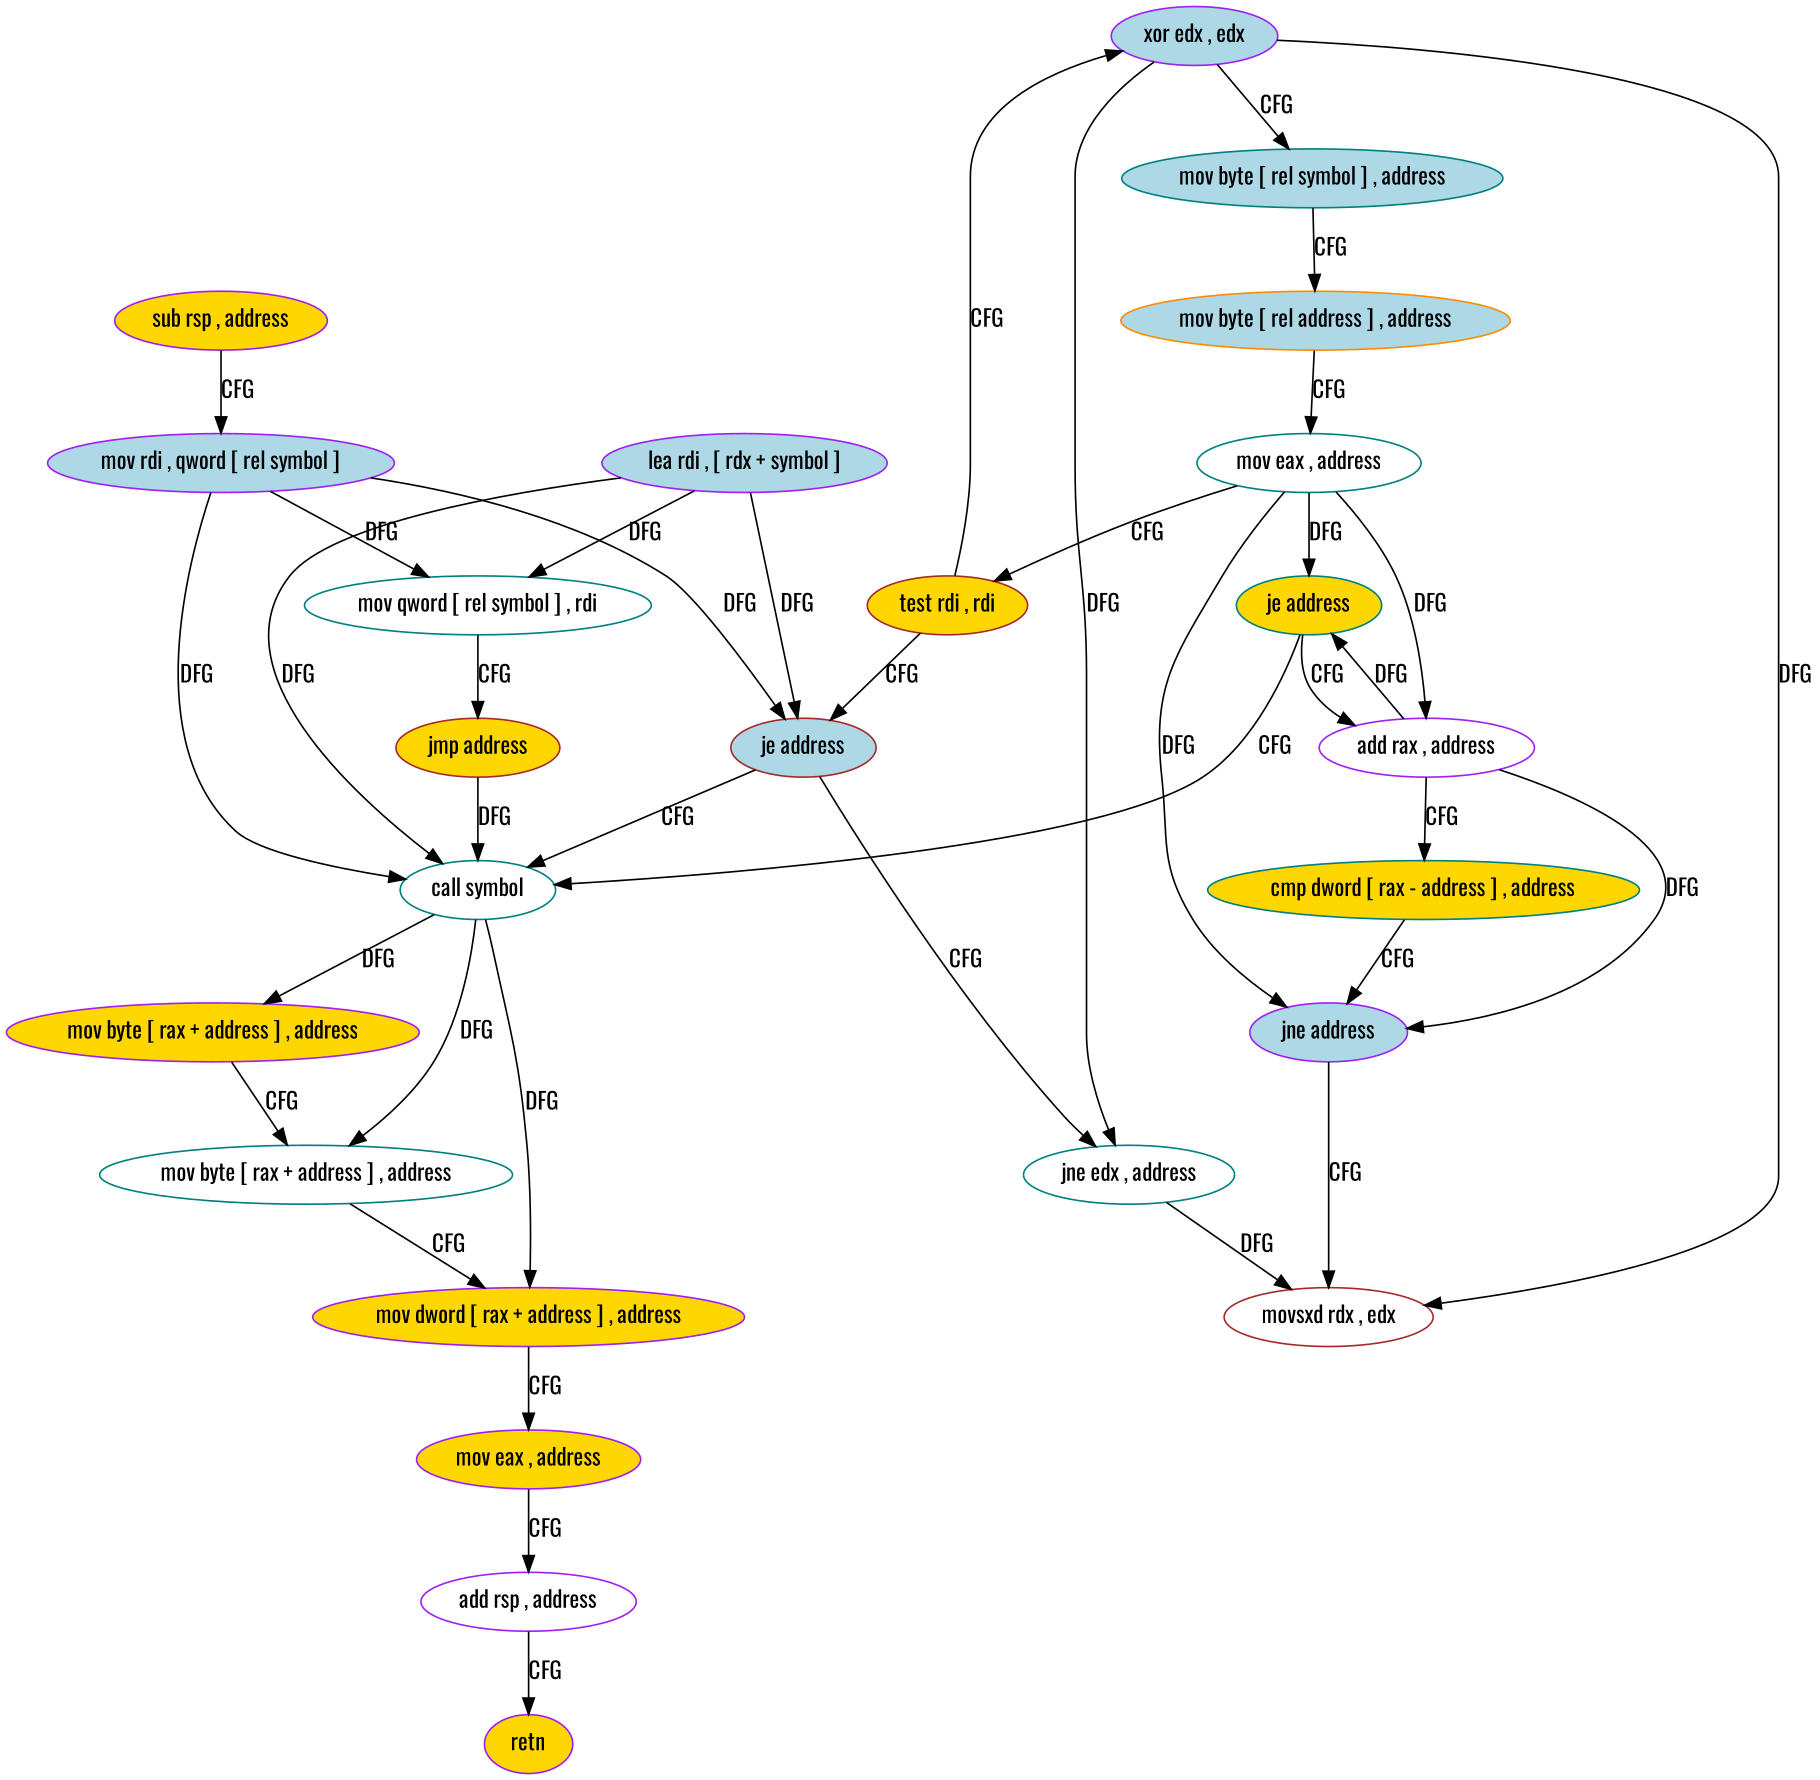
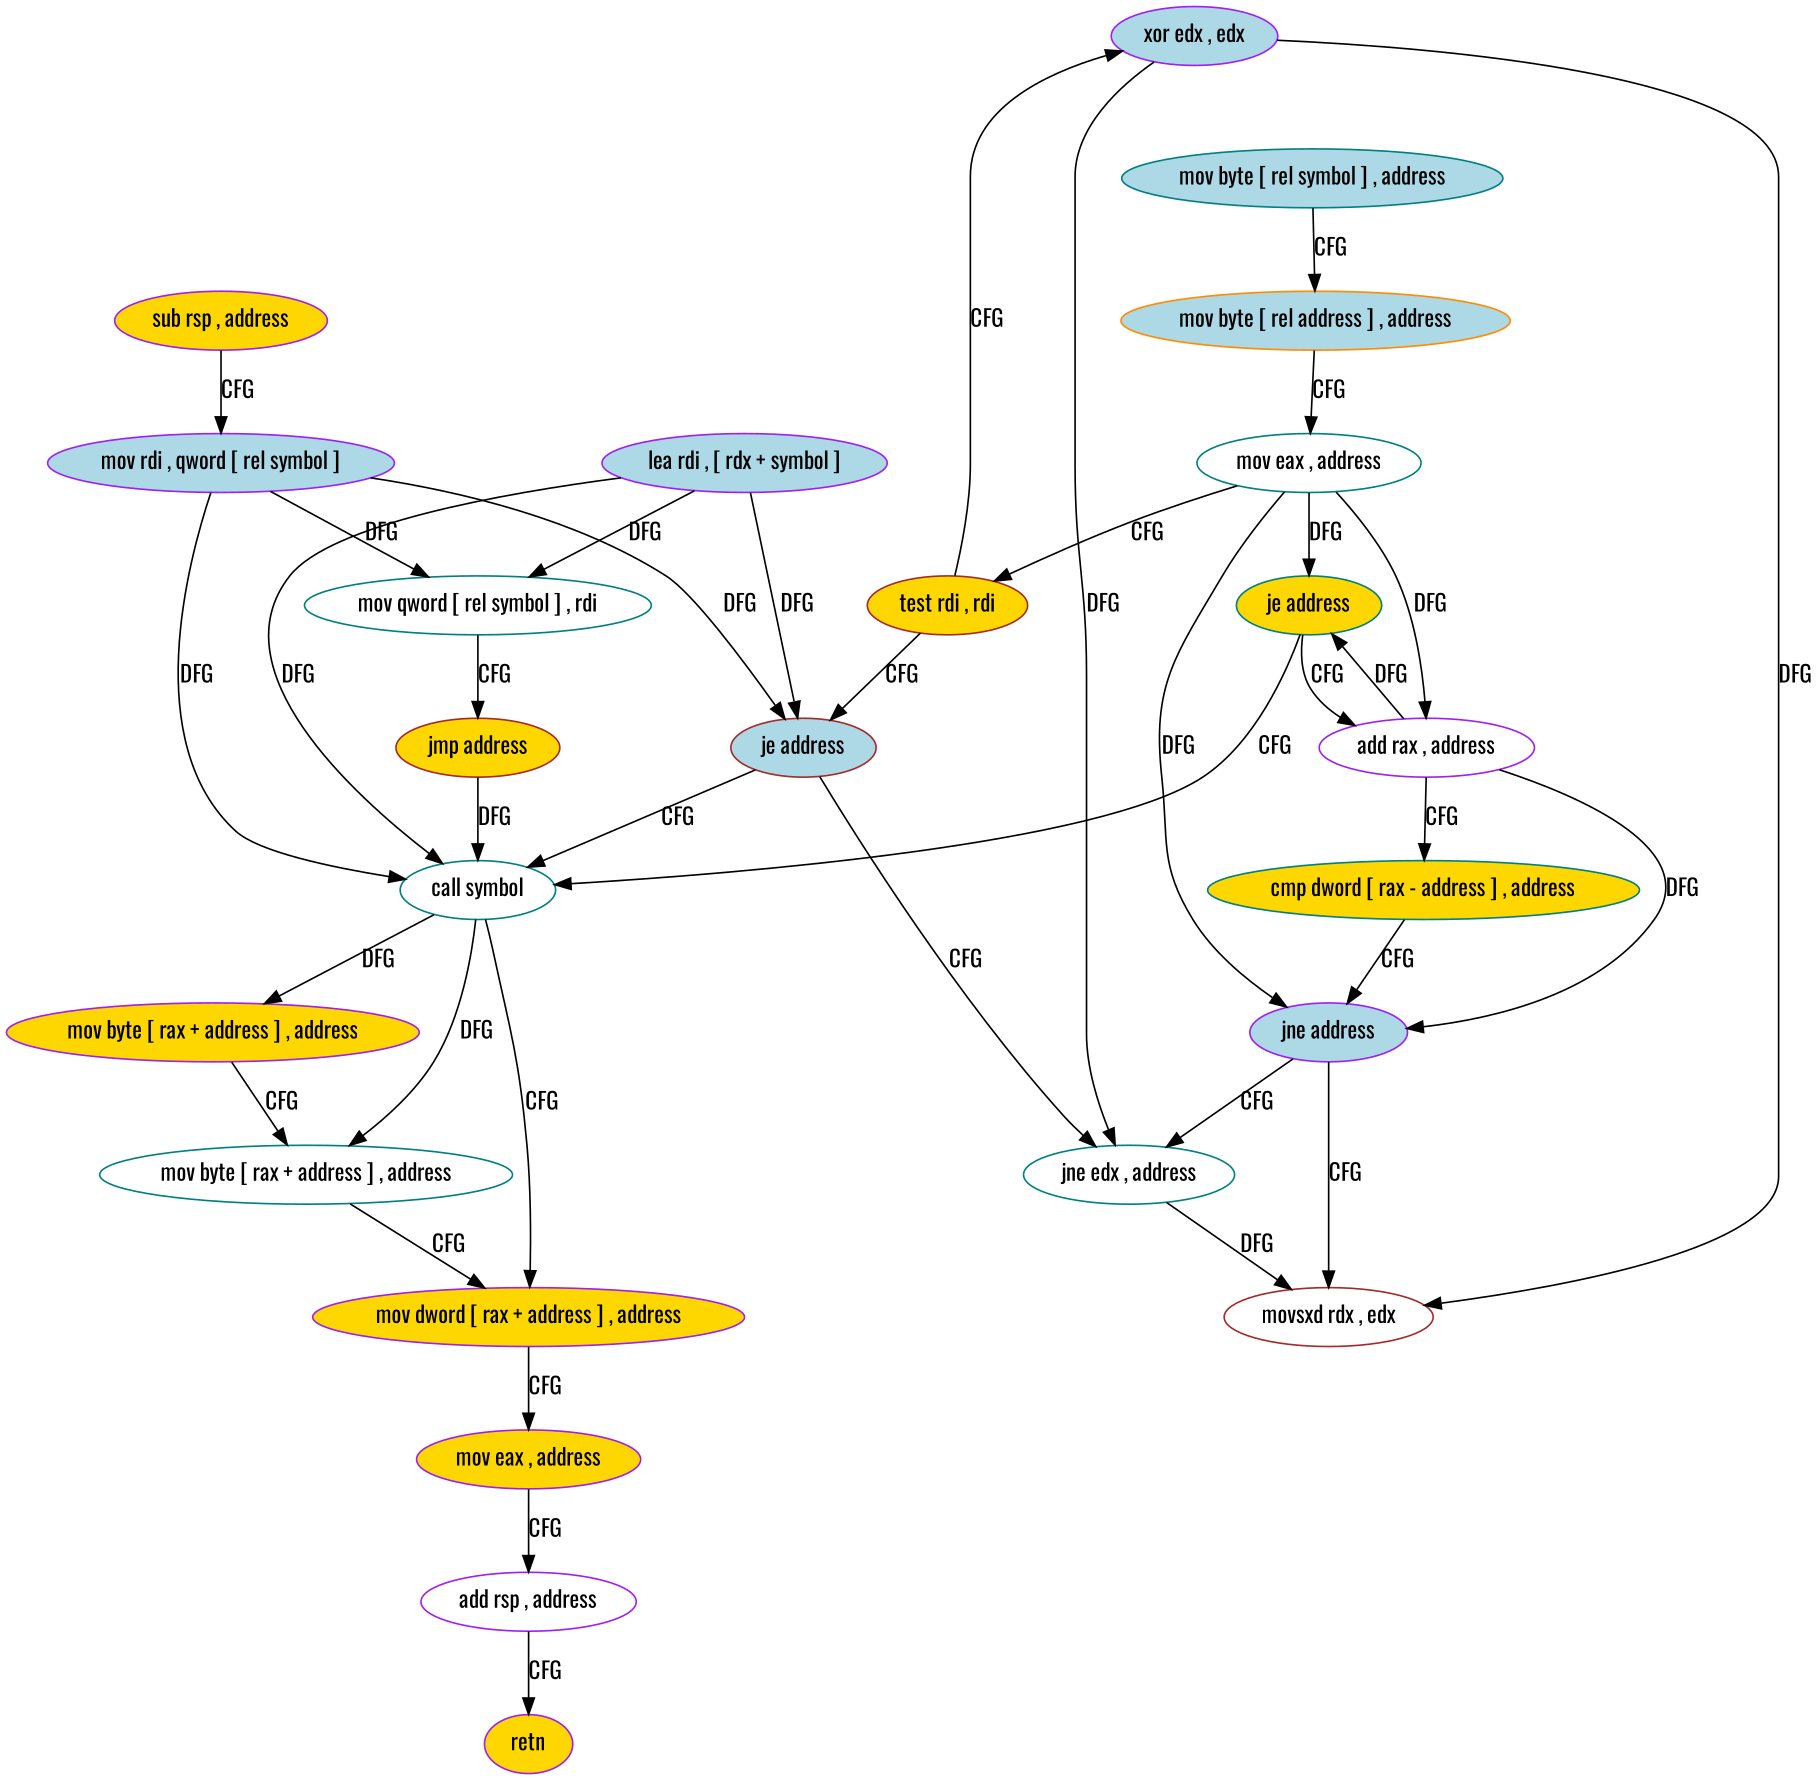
(1248, 100) -> none
none -> (1236, 1098)
(543, 1104) -> (543, 1104)
